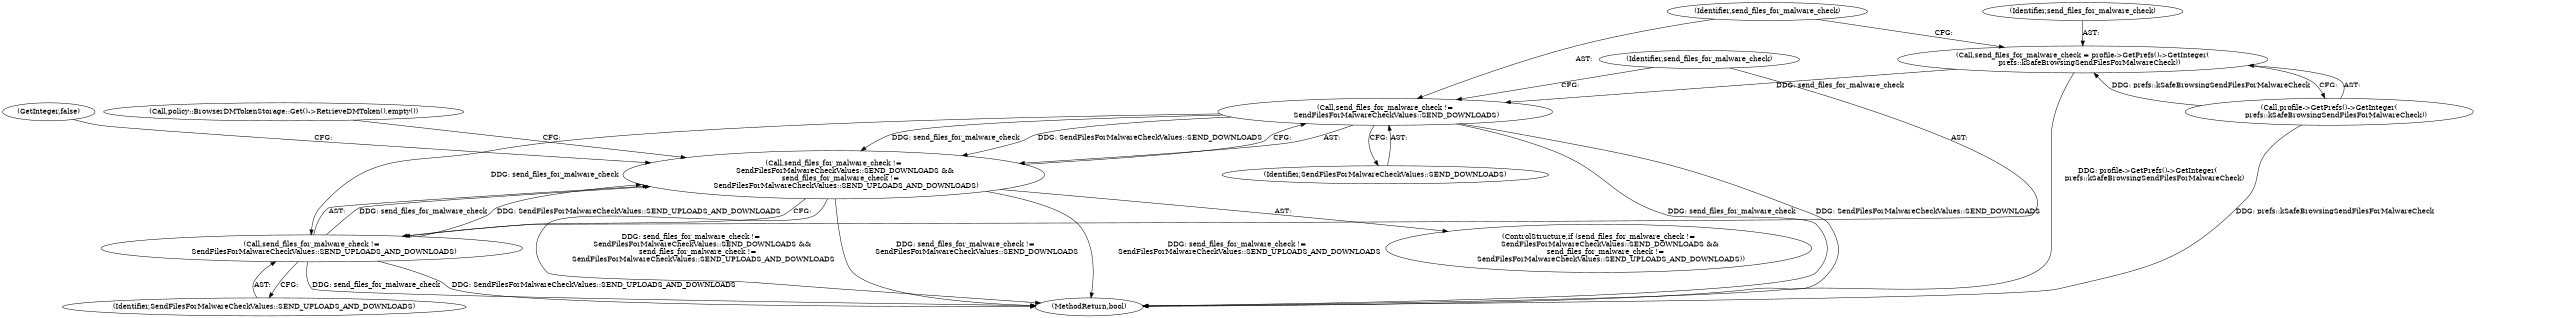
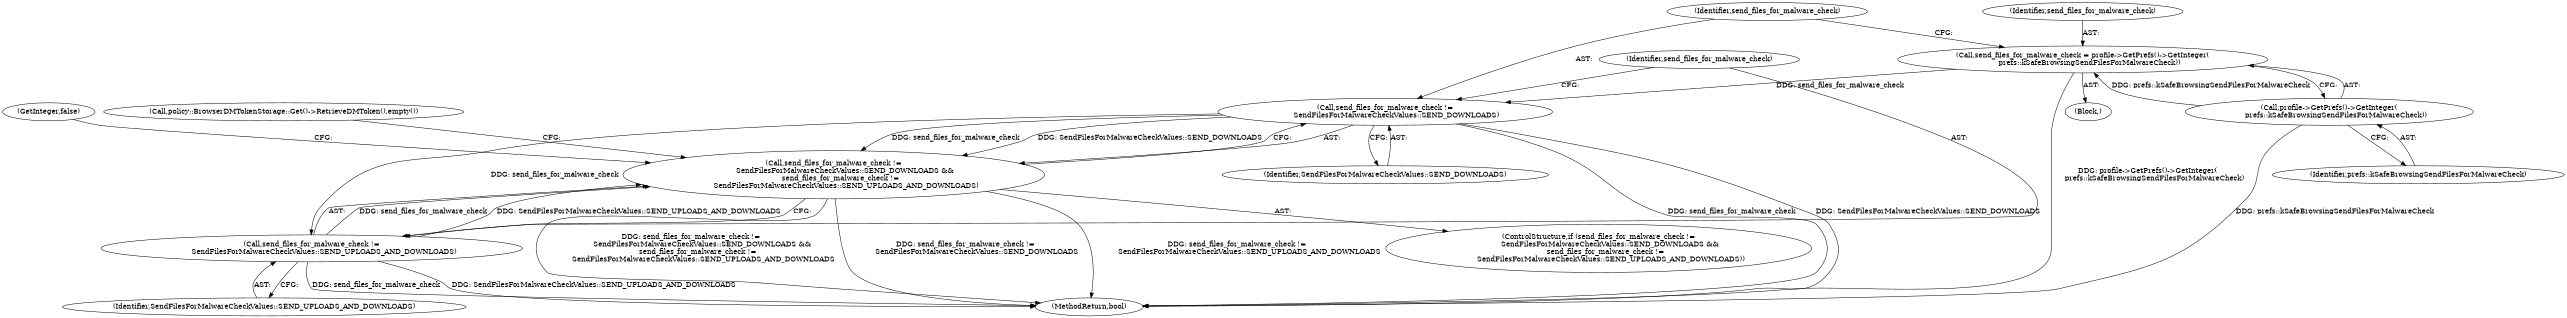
none -> (2088, 112)
none -> (2418, 175)
